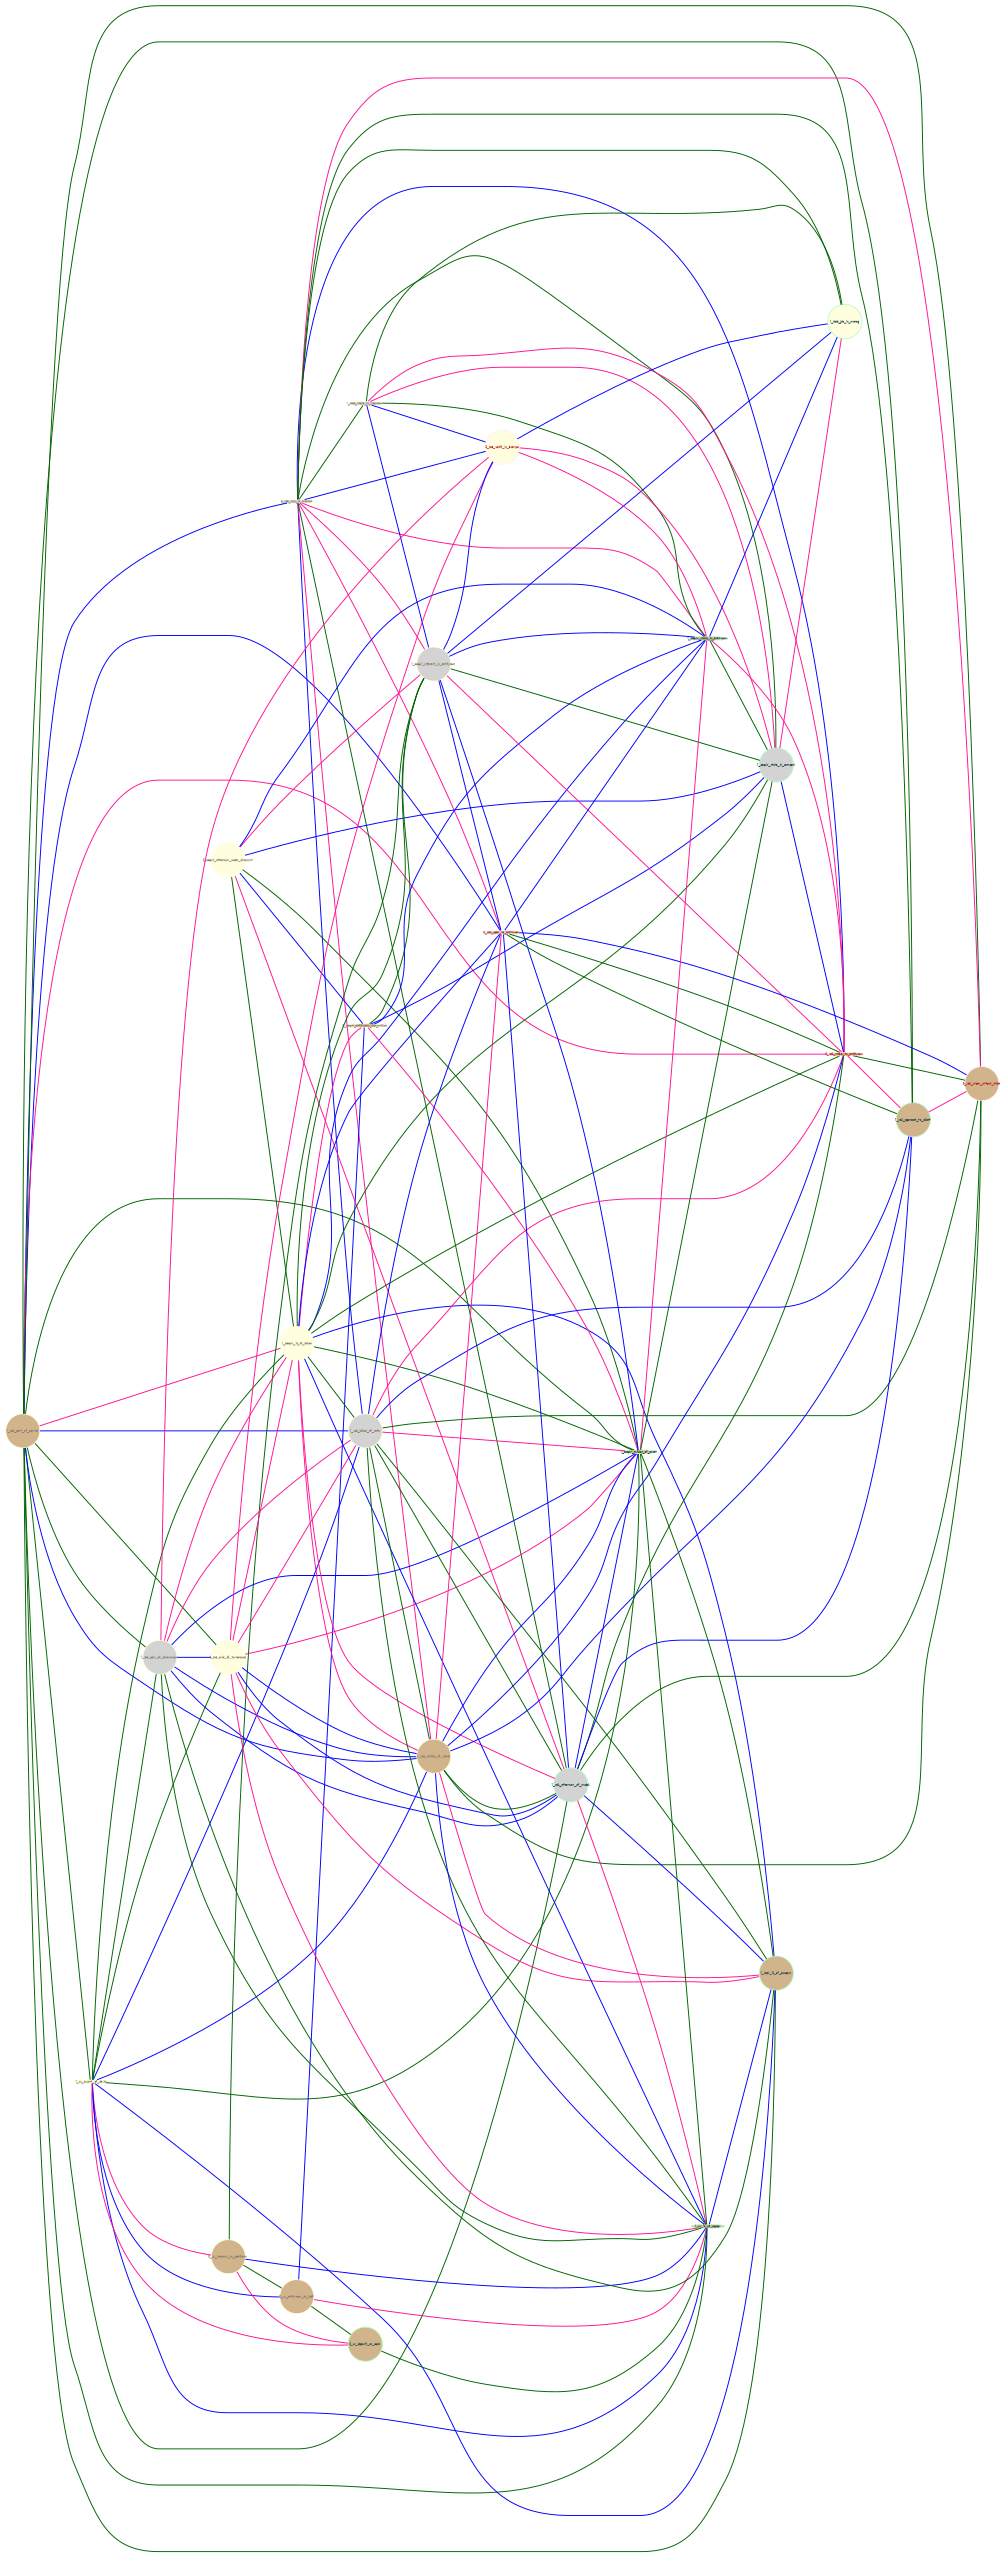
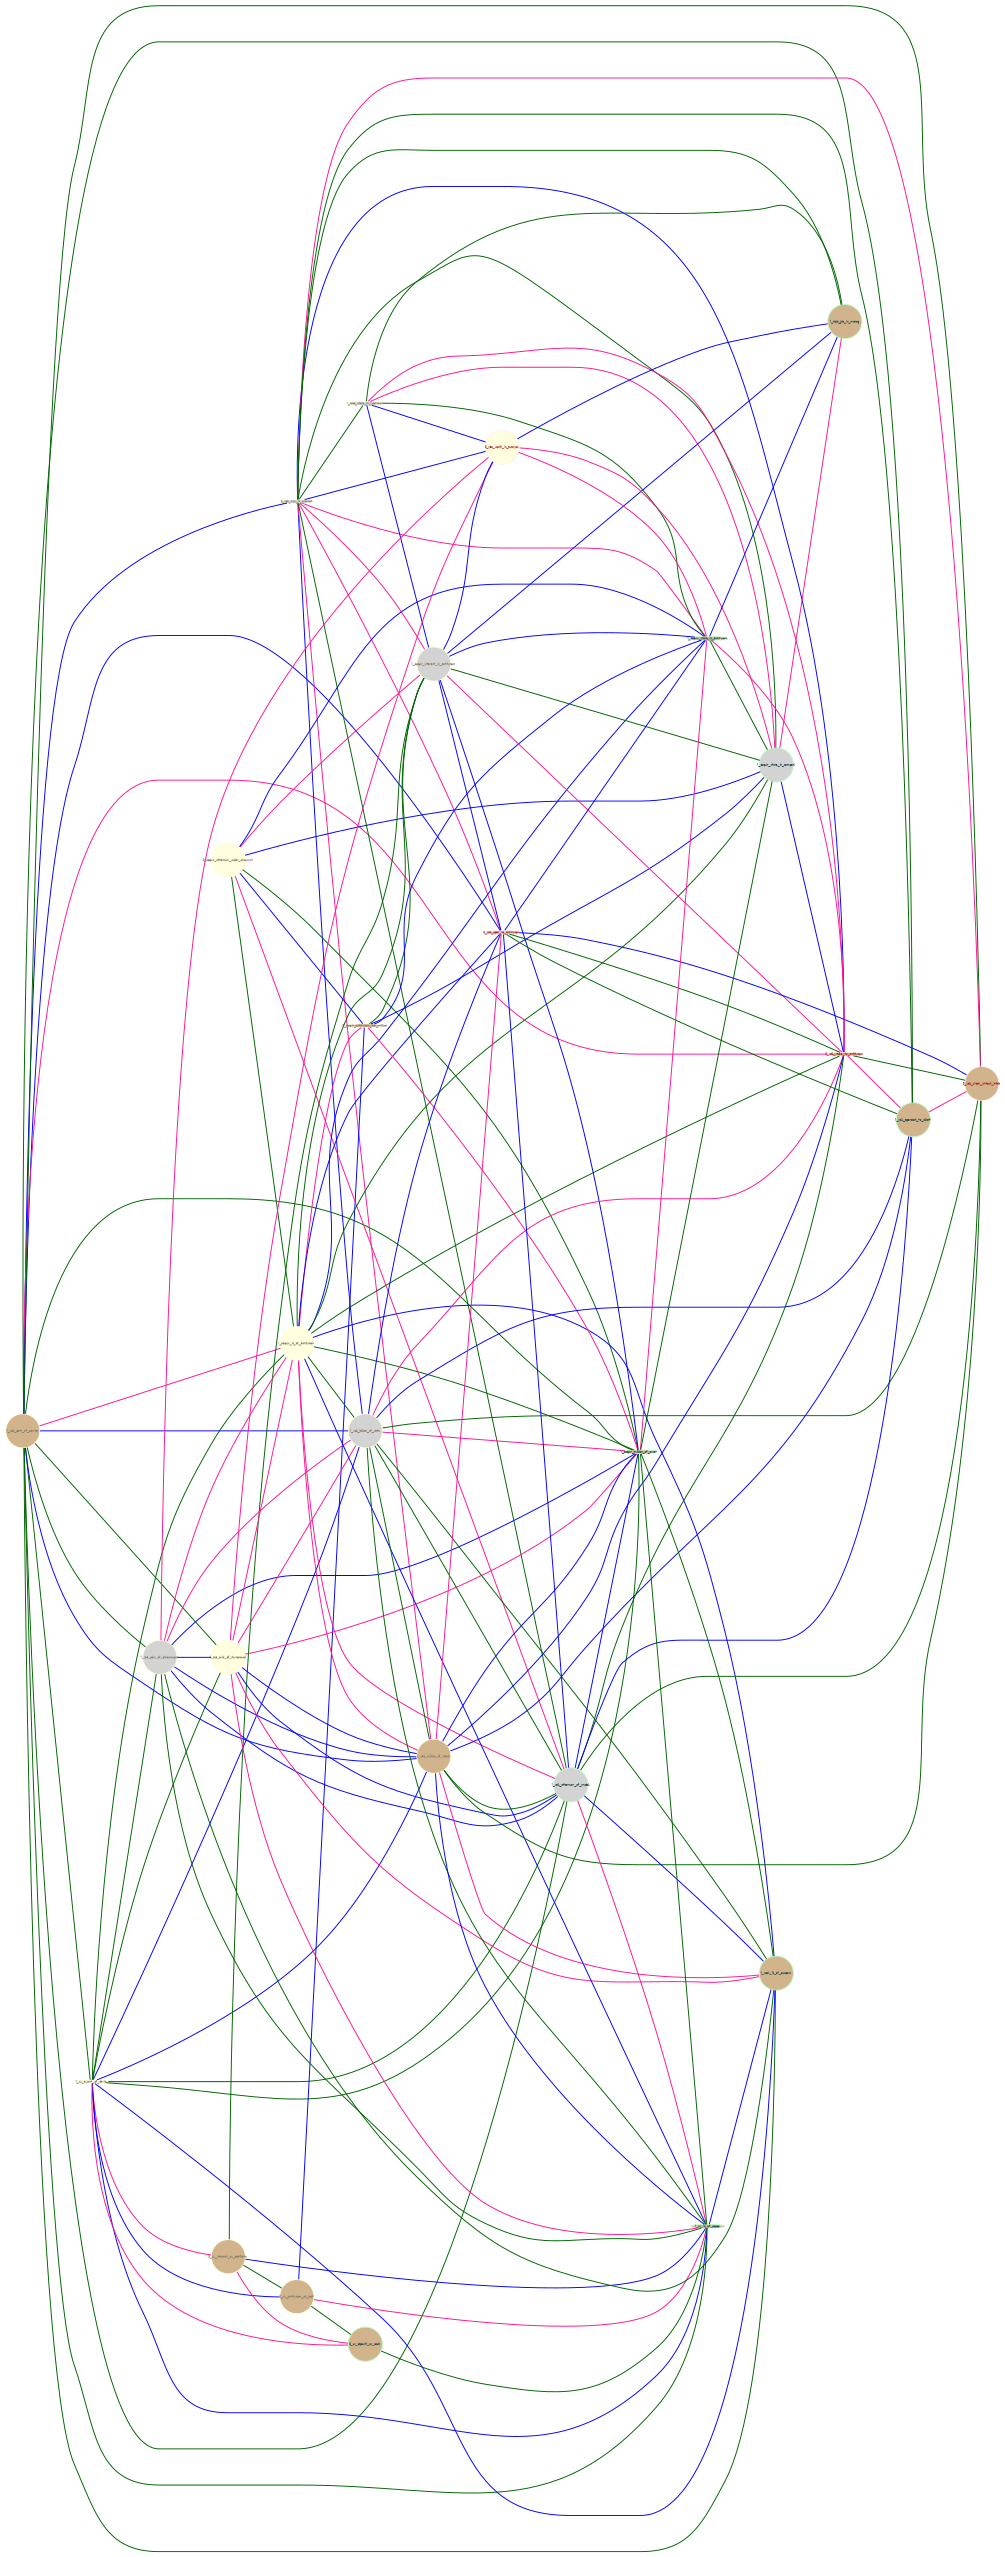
(845, 322) -> (845, 322)
(502, 447) -> (502, 447)
(297, 1343) -> (297, 1343)
none -> (401, 2047)
